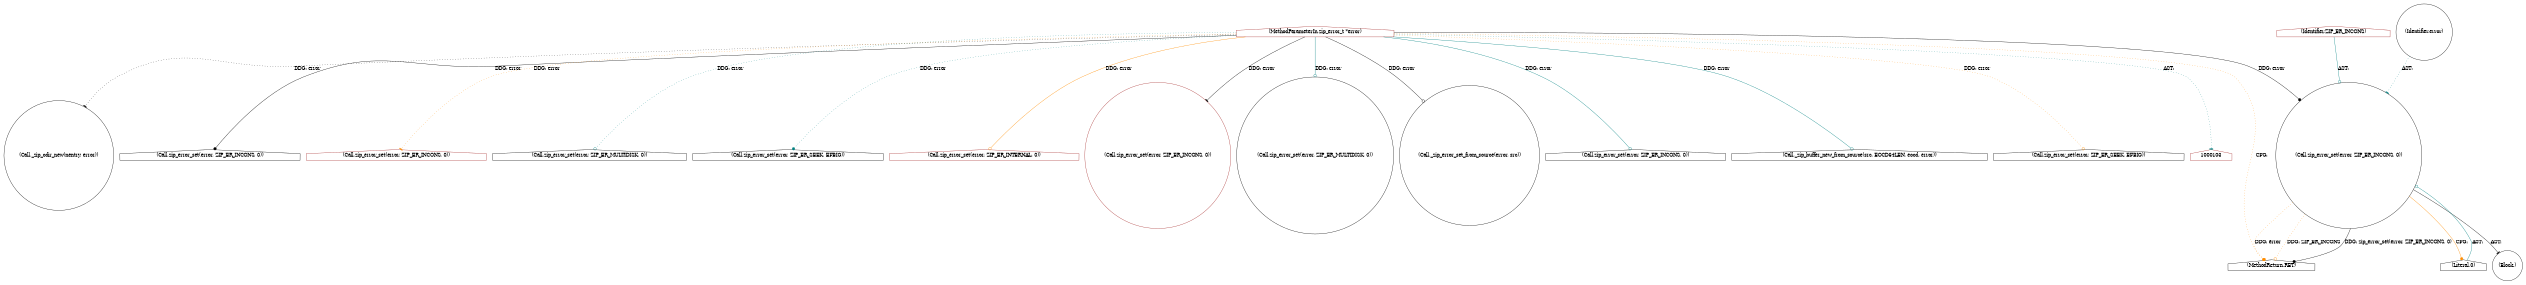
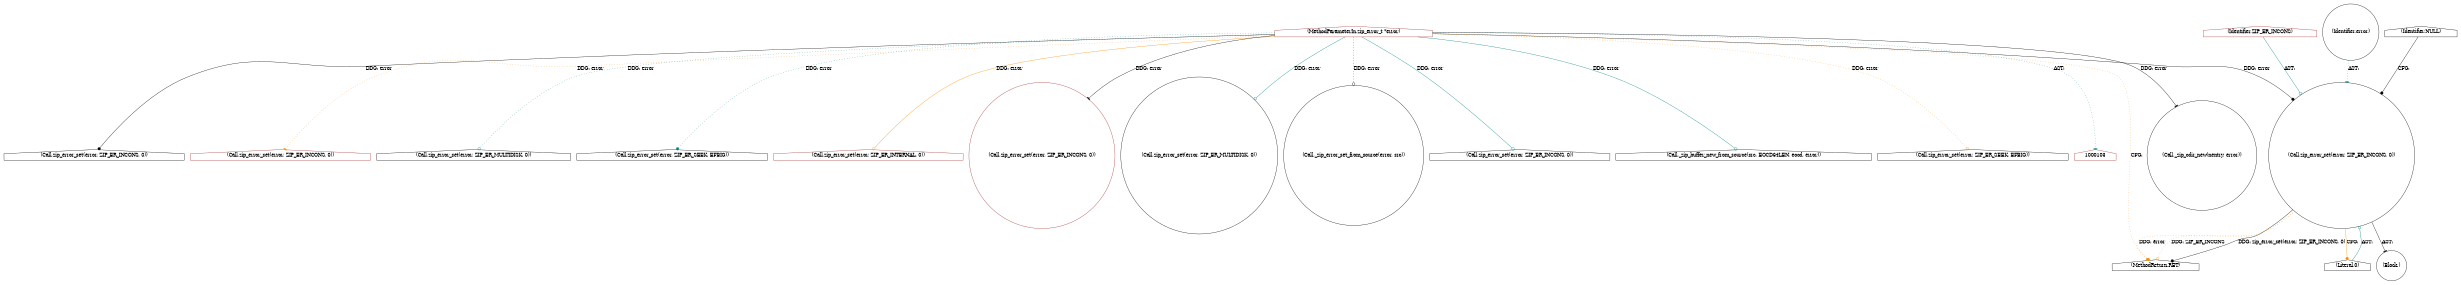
none -> (2421, 32)
(653, 52) -> (1813, 38)
(1377, 64) -> (1354, 60)
